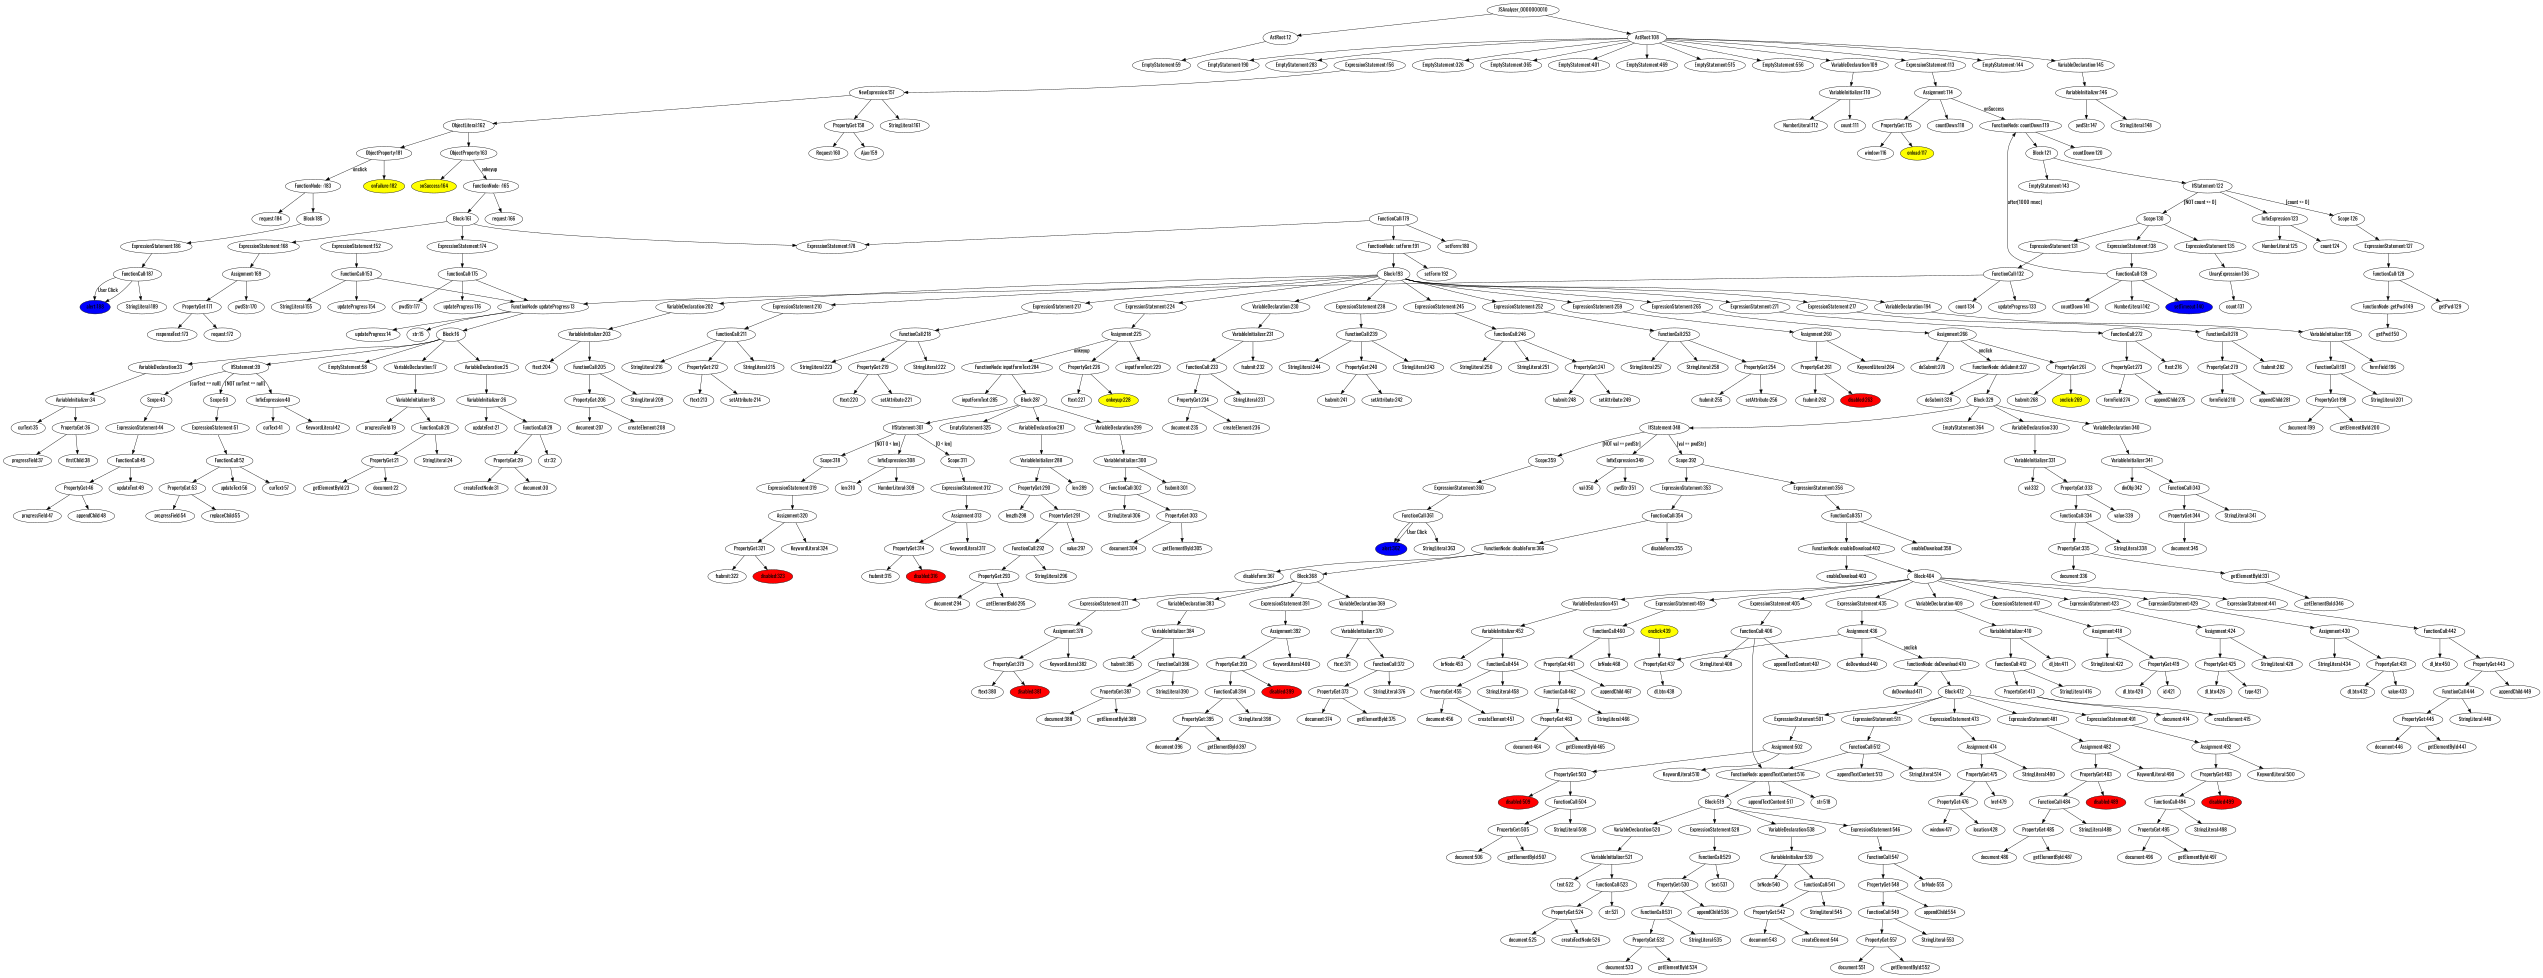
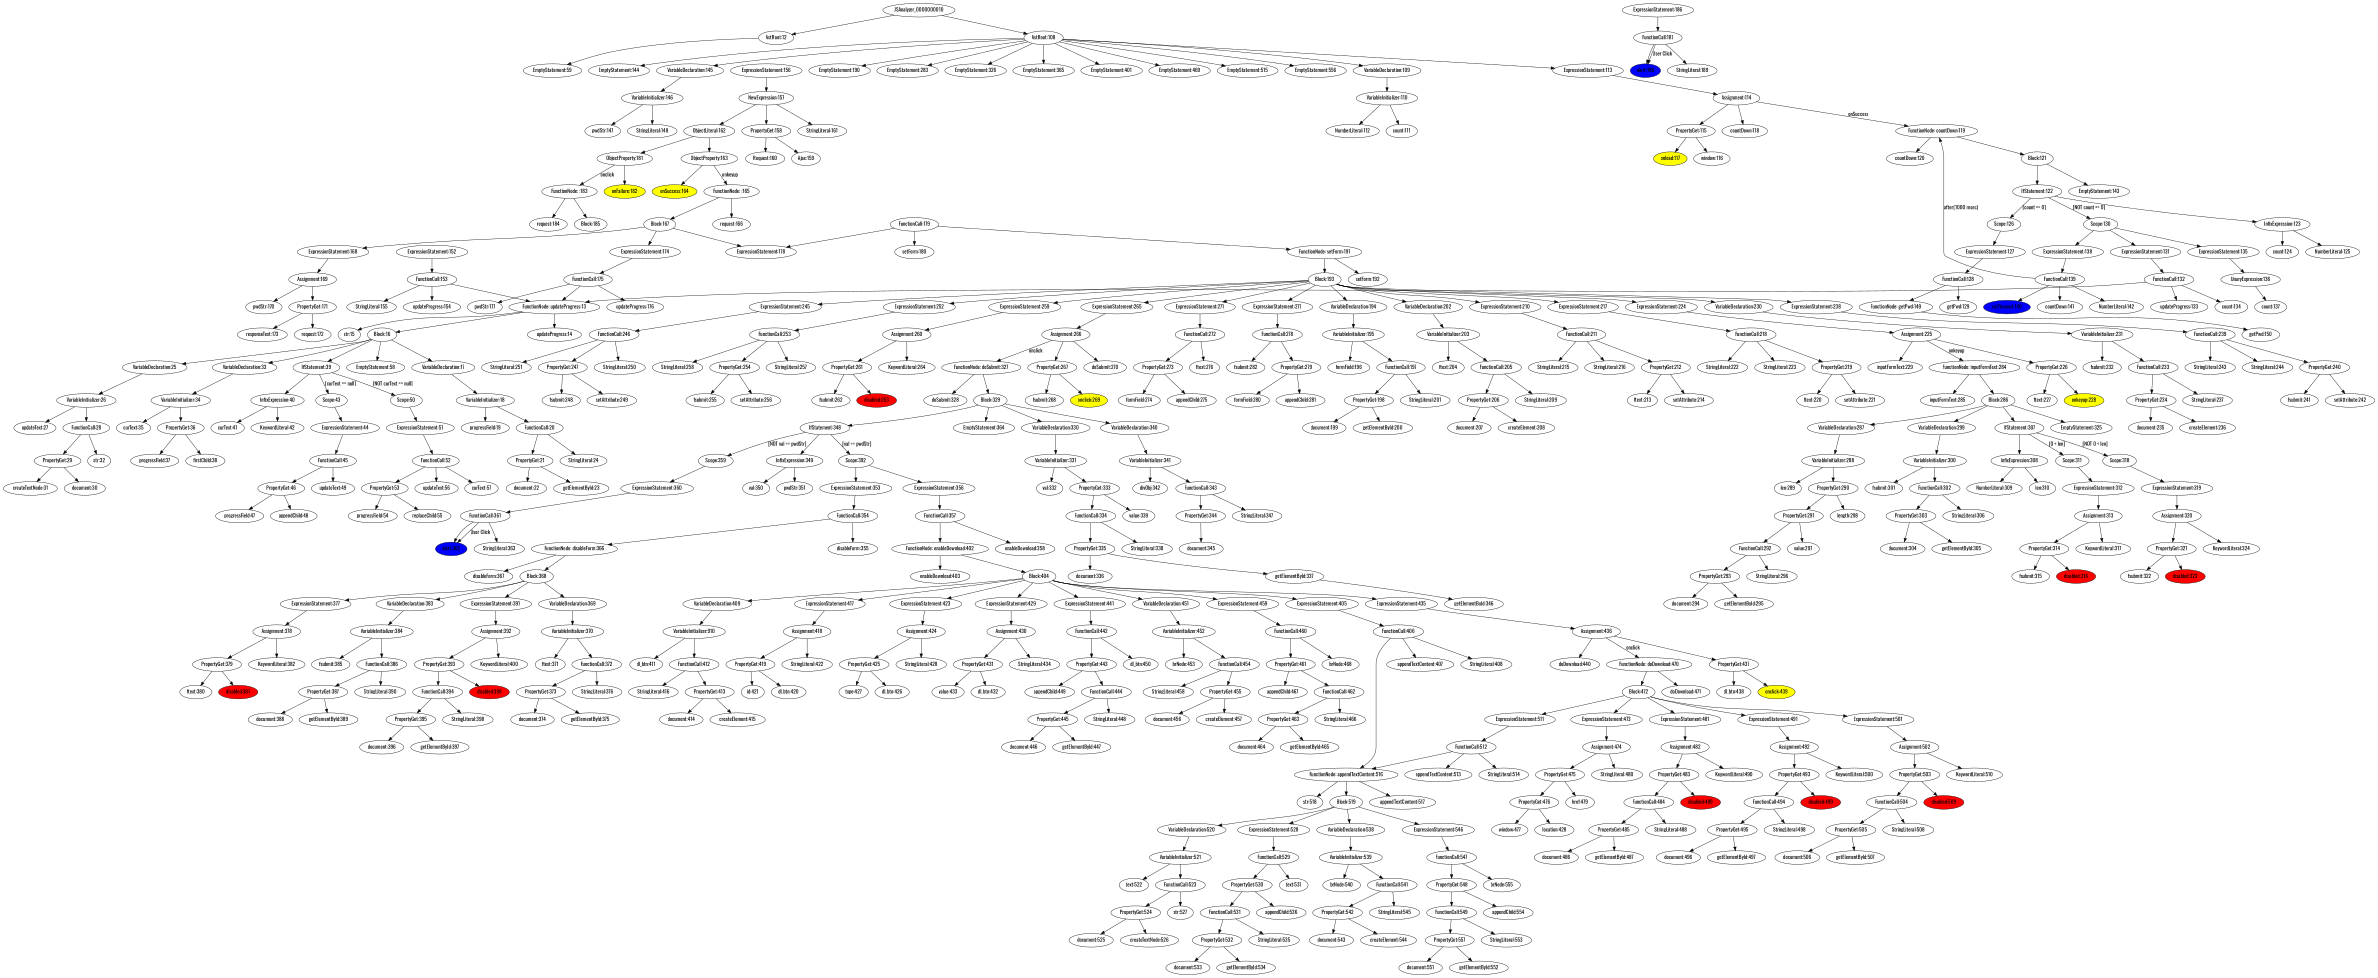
(246, 235) -> none
(1030, 400) -> (1998, 400)
(2222, 400) -> (1248, 400)
(2011, 632) -> (694, 632)
(1659, 646) -> (1754, 677)
